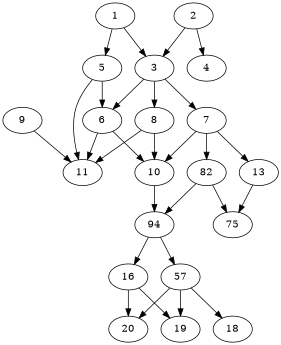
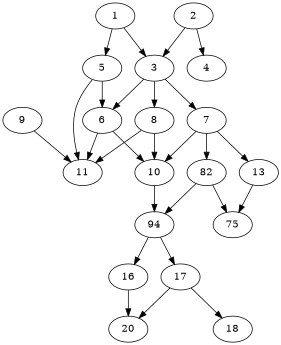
(181, 277) -> (181, 277)
(181, 329) -> none
